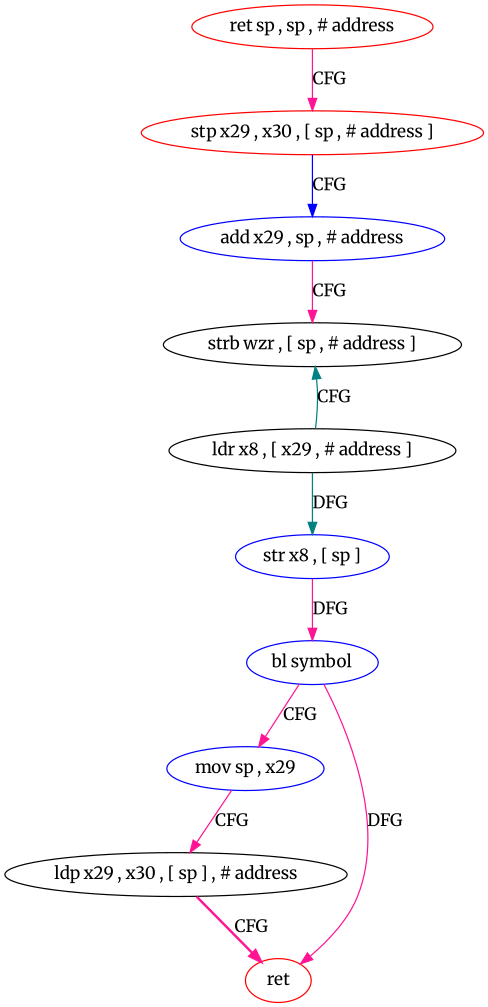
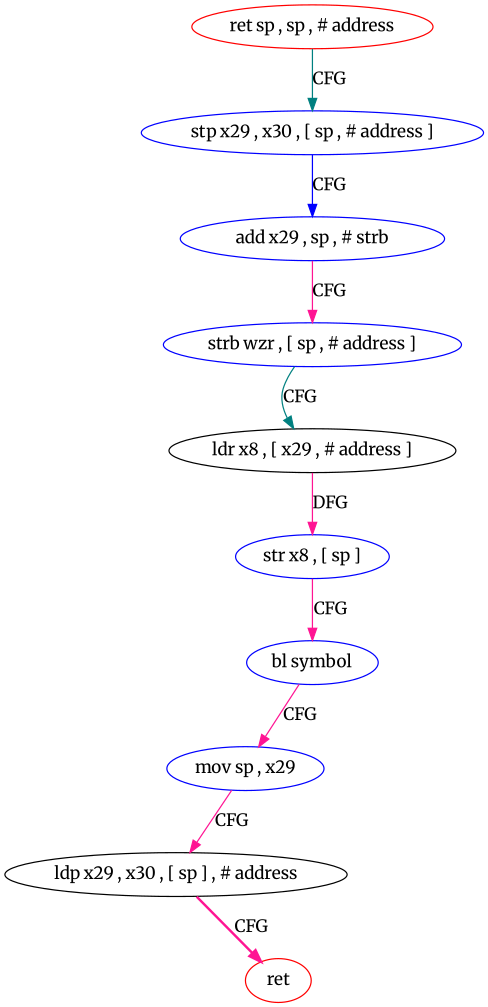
(312, 74) -> (312, 74)
(312, 133) -> (312, 133)
(312, 239) -> (312, 239)
(312, 345) -> (312, 345)
(317, 404) -> (283, 391)
(312, 498) -> (312, 498)
(331, 610) -> (331, 610)
(367, 826) -> none
